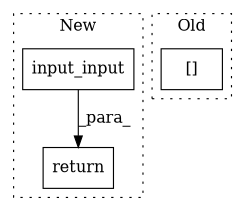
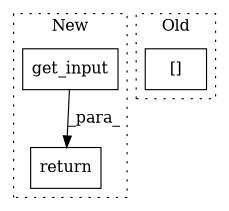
(78, 69) -> (70, 69)
